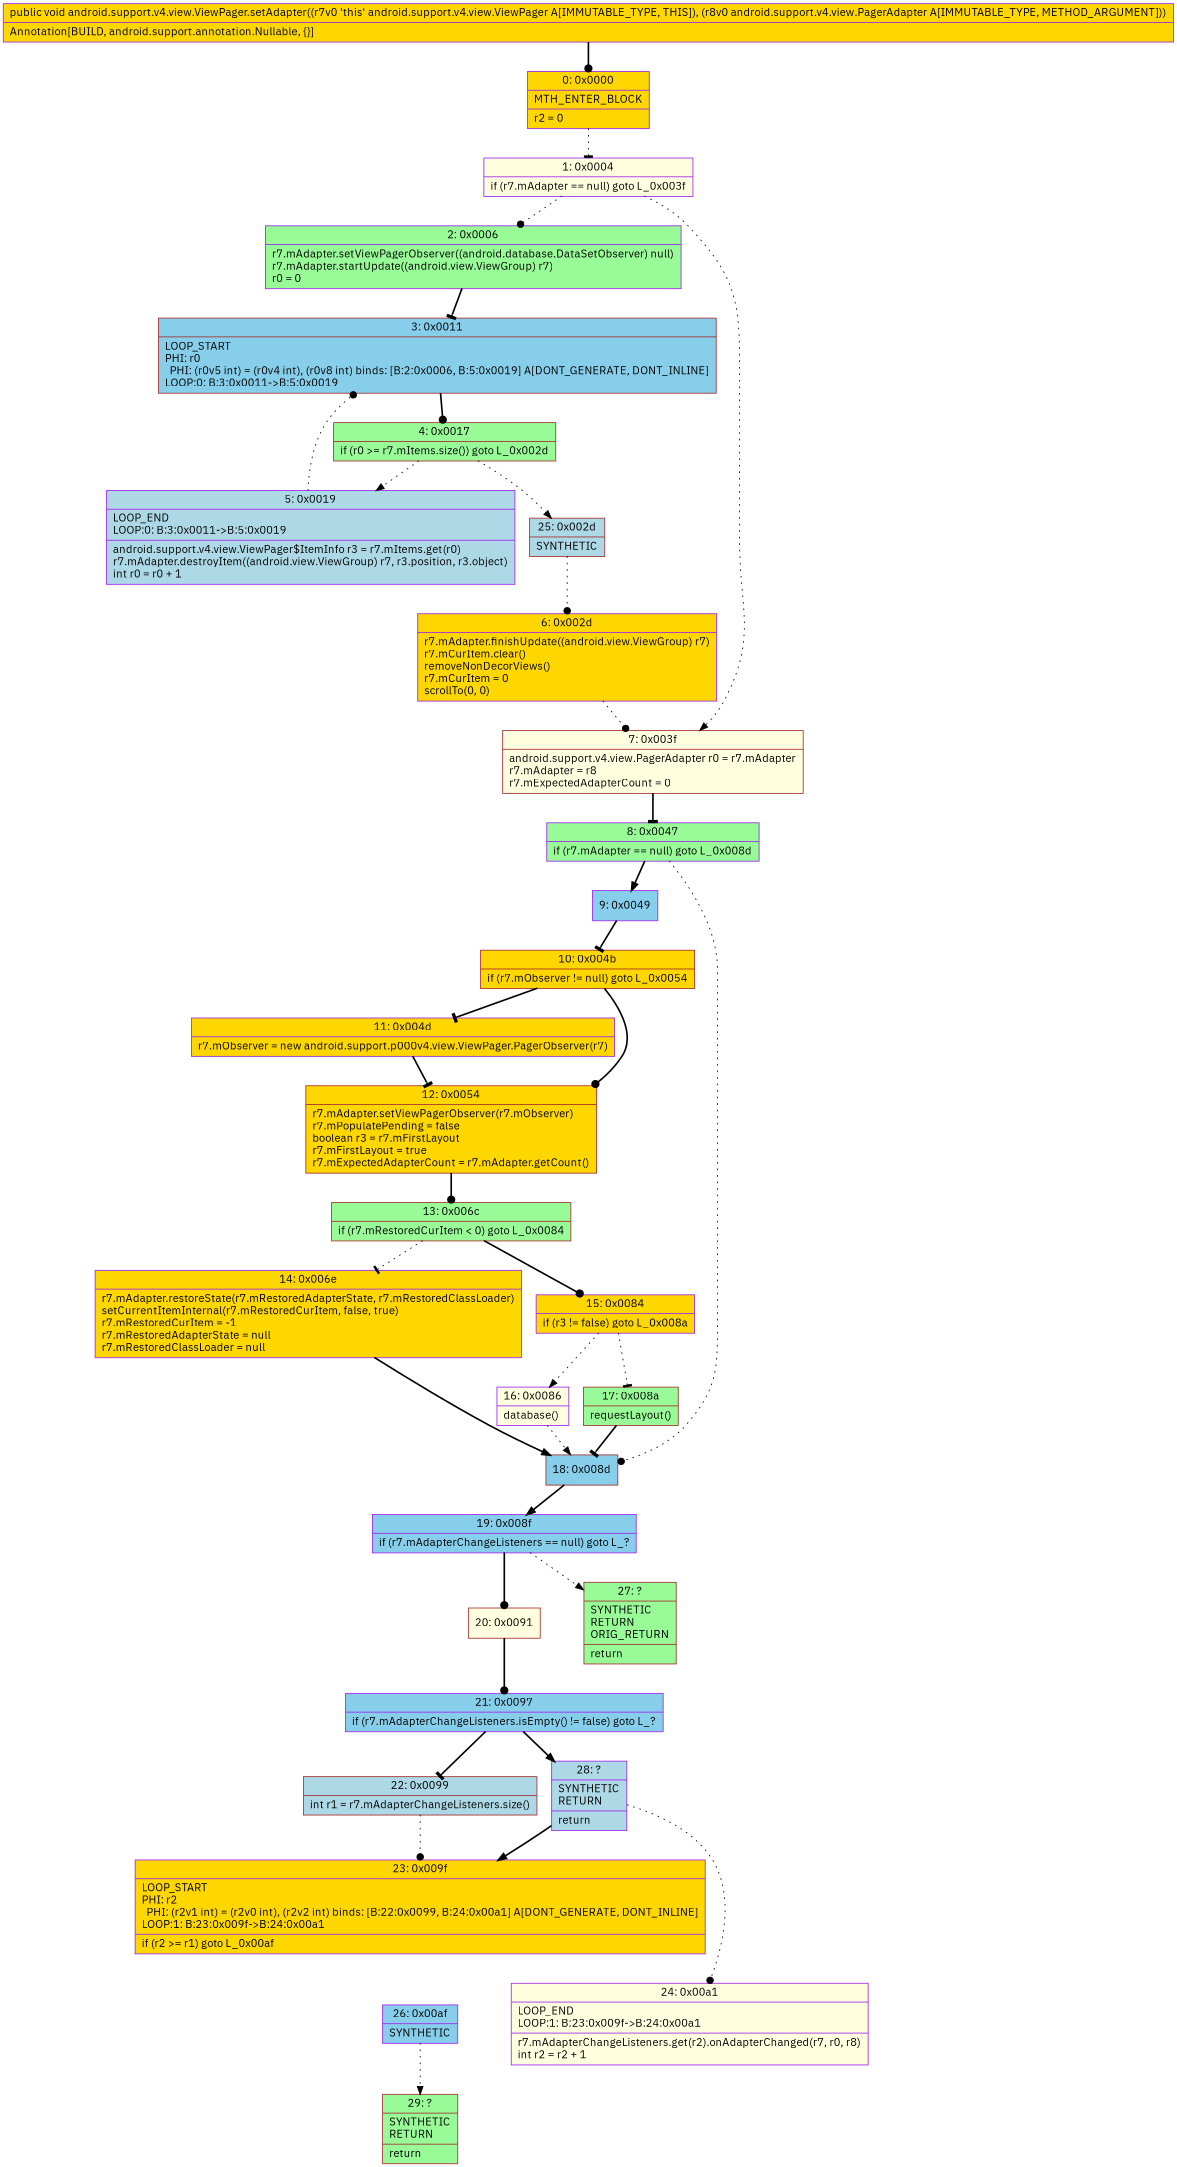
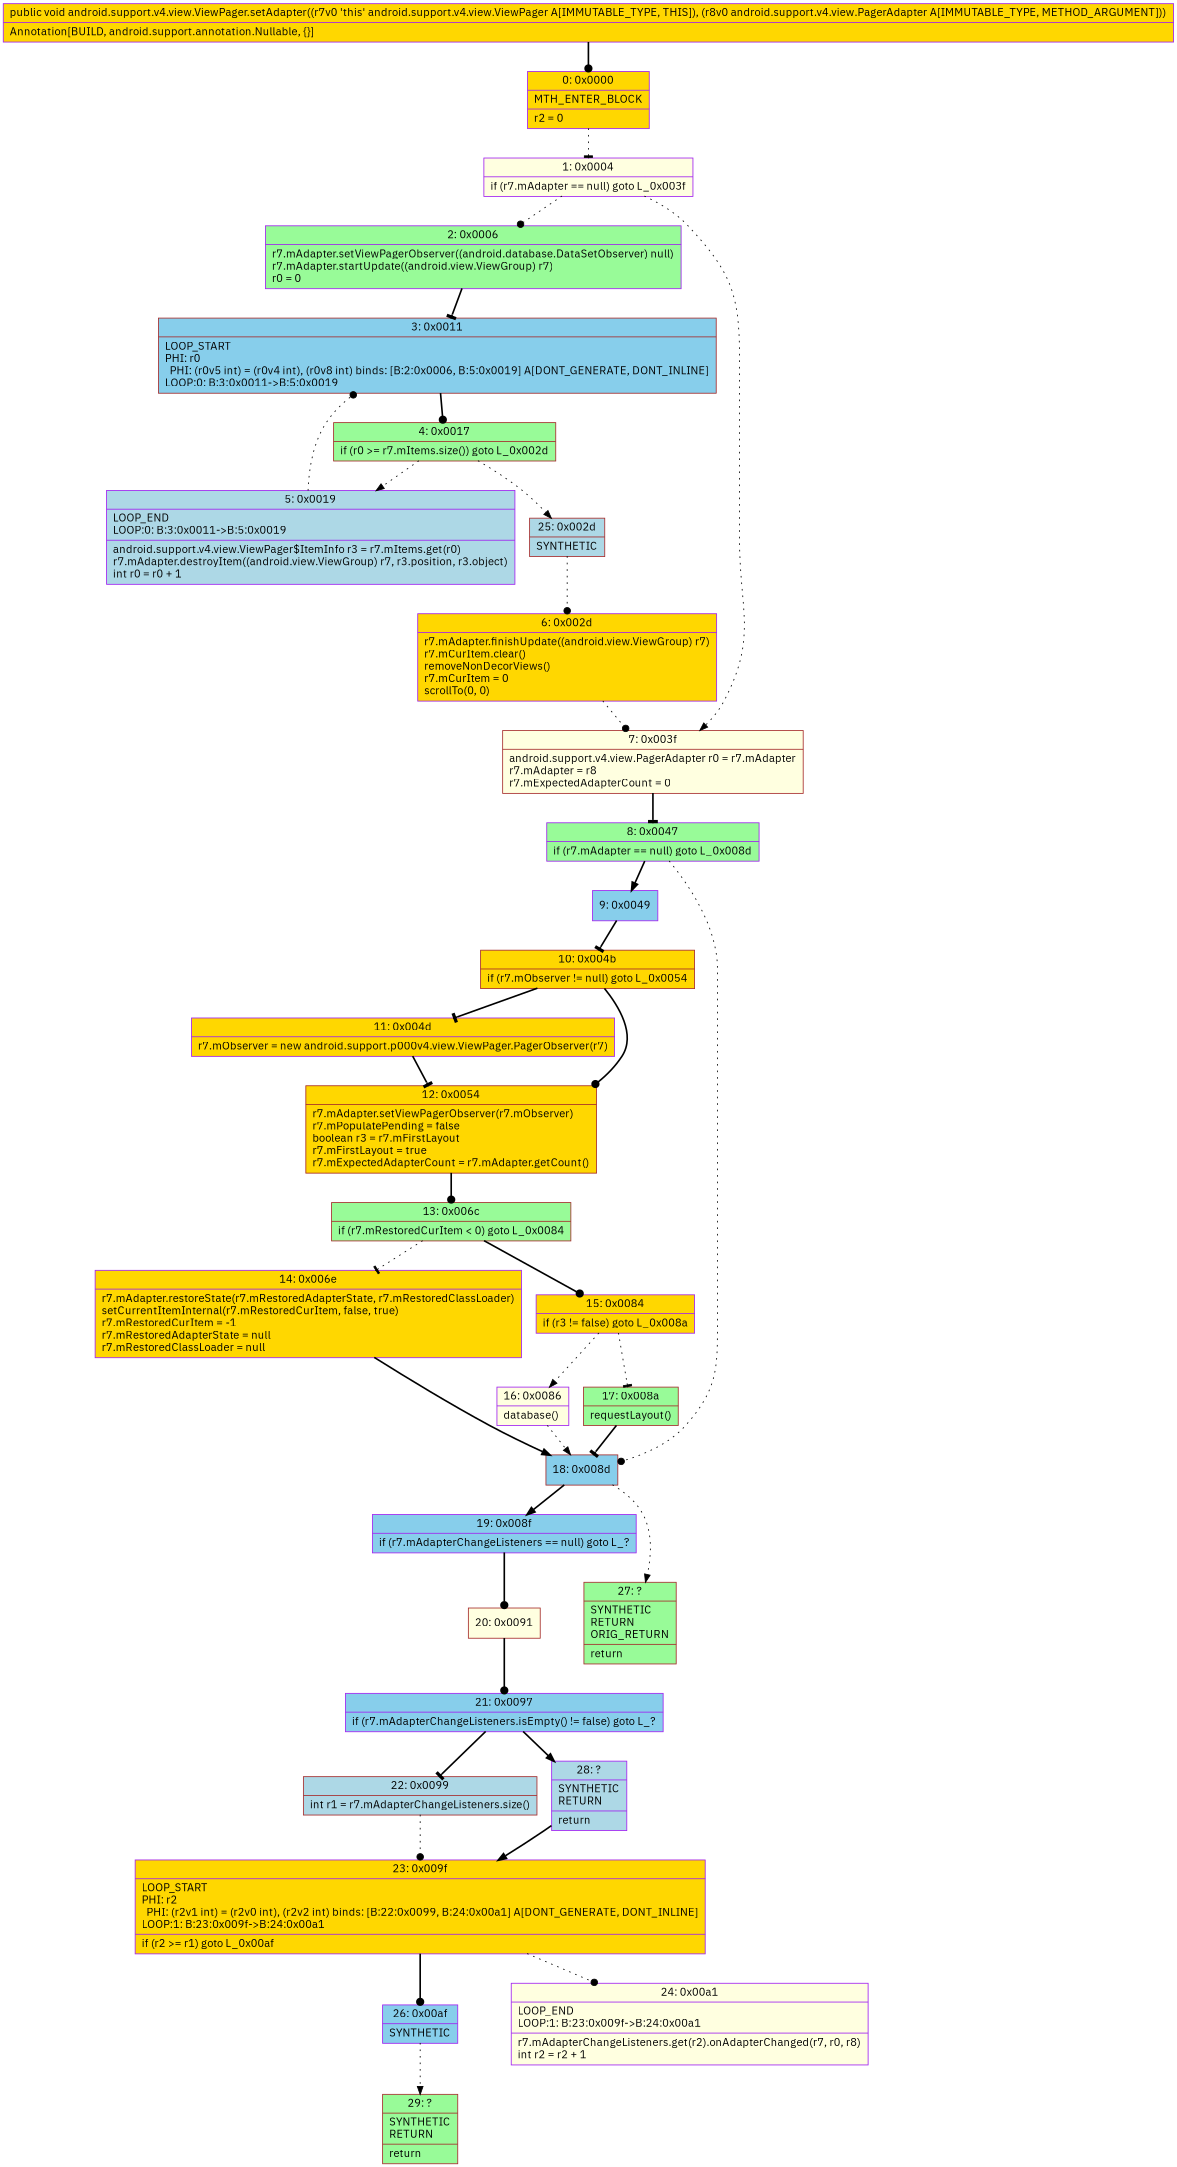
(553, 1569) -> (647, 1523)
(716, 1868) -> (559, 1967)
none -> (420, 1976)
